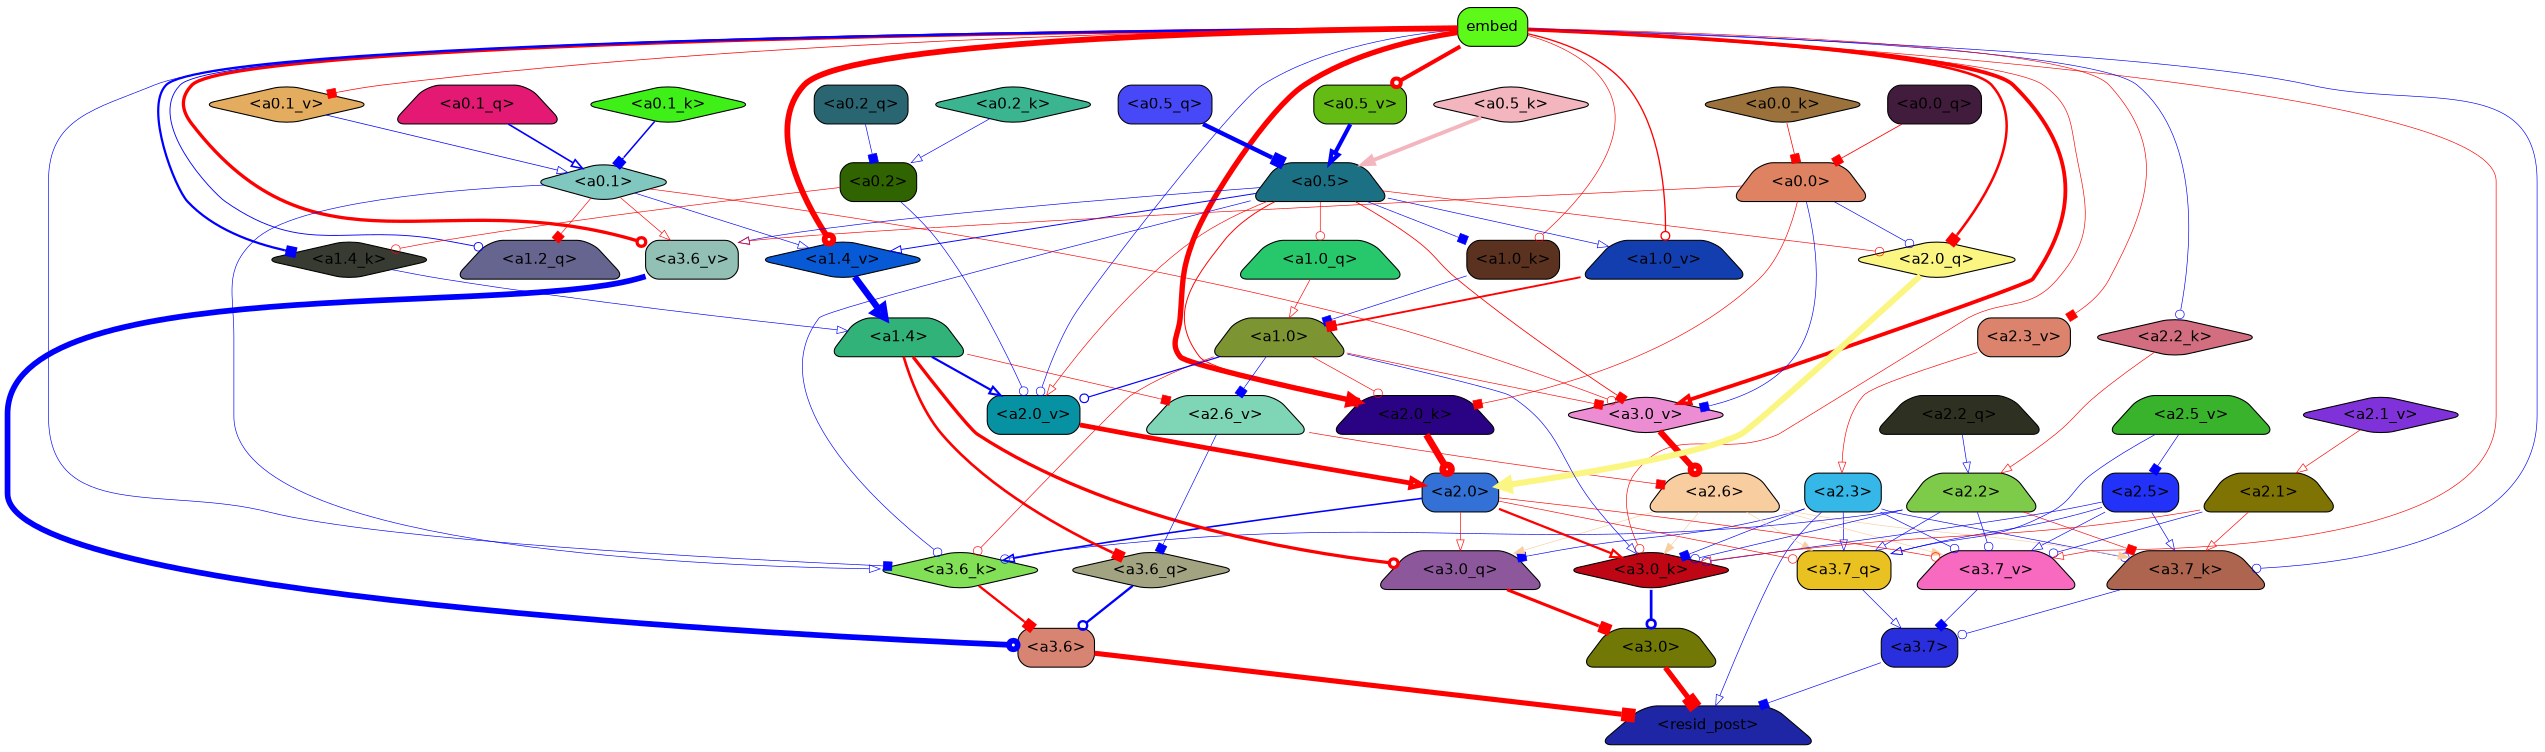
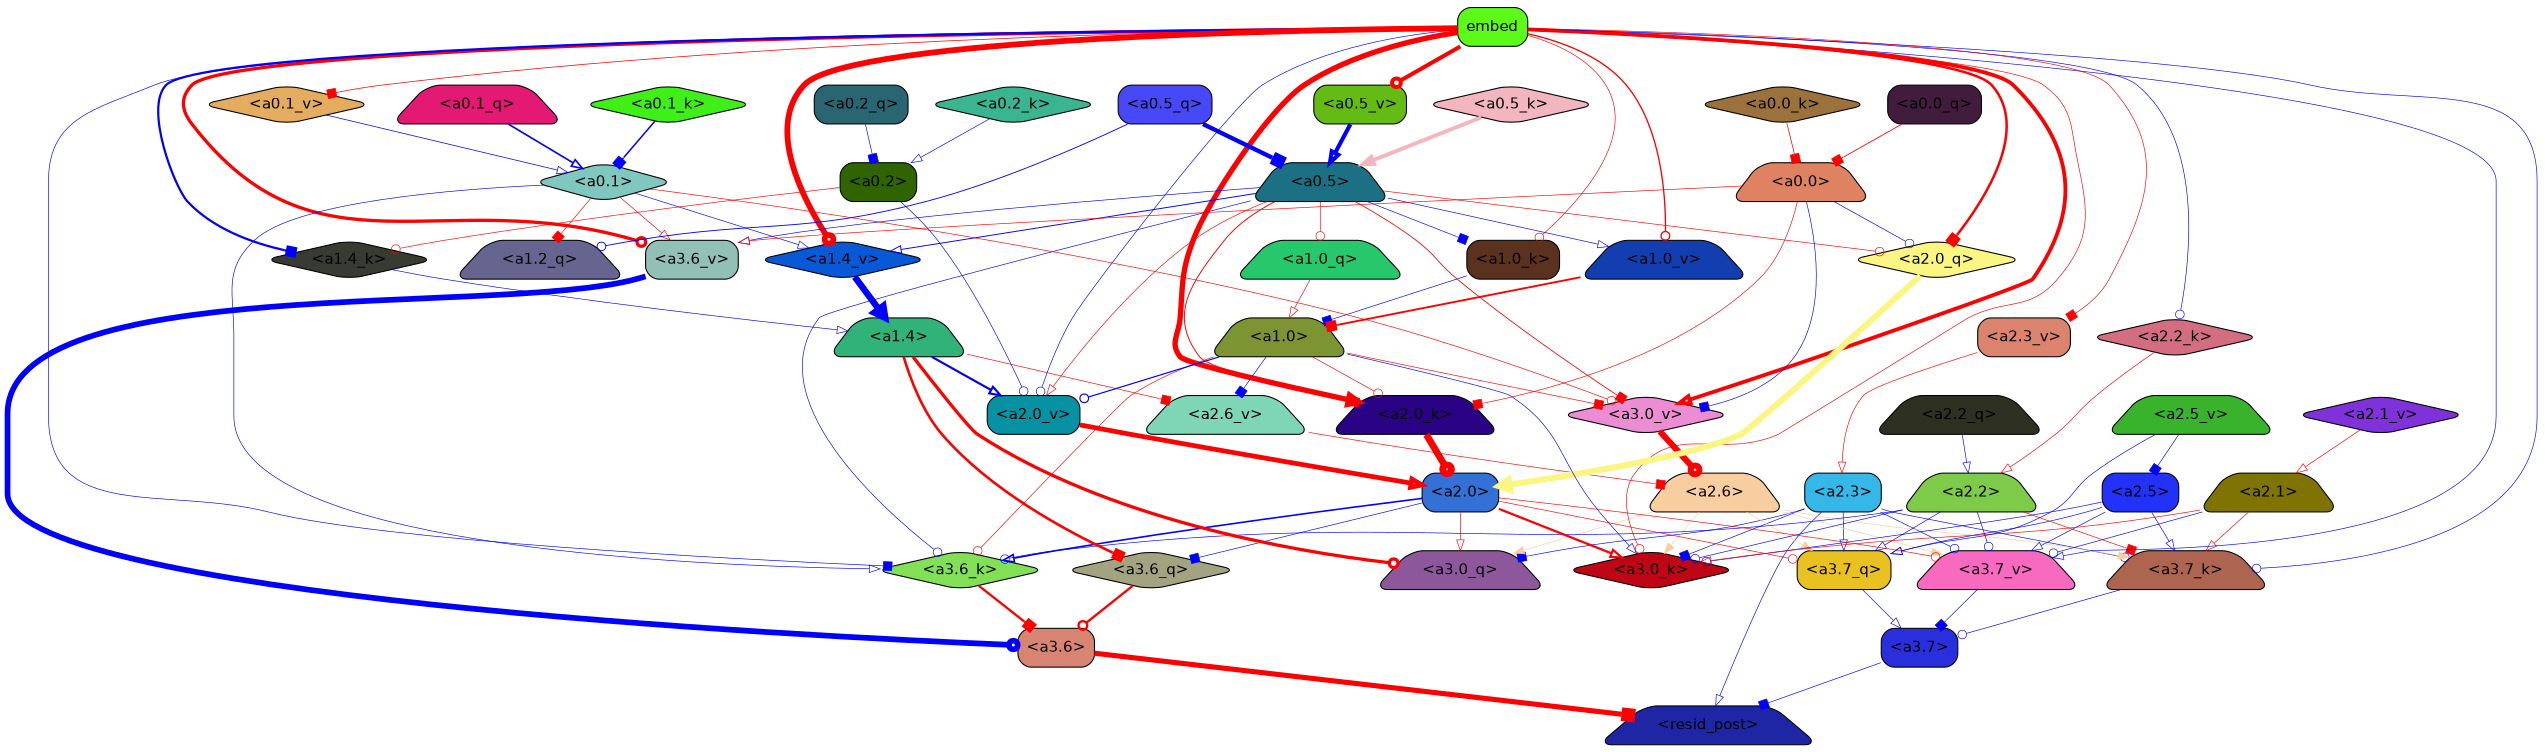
(621, 44) -> (874, 213)
(2378, 119) -> (2378, 119)
(1190, 488) -> (1328, 526)
(1110, 604) -> (1110, 604)
(1651, 648) -> none
